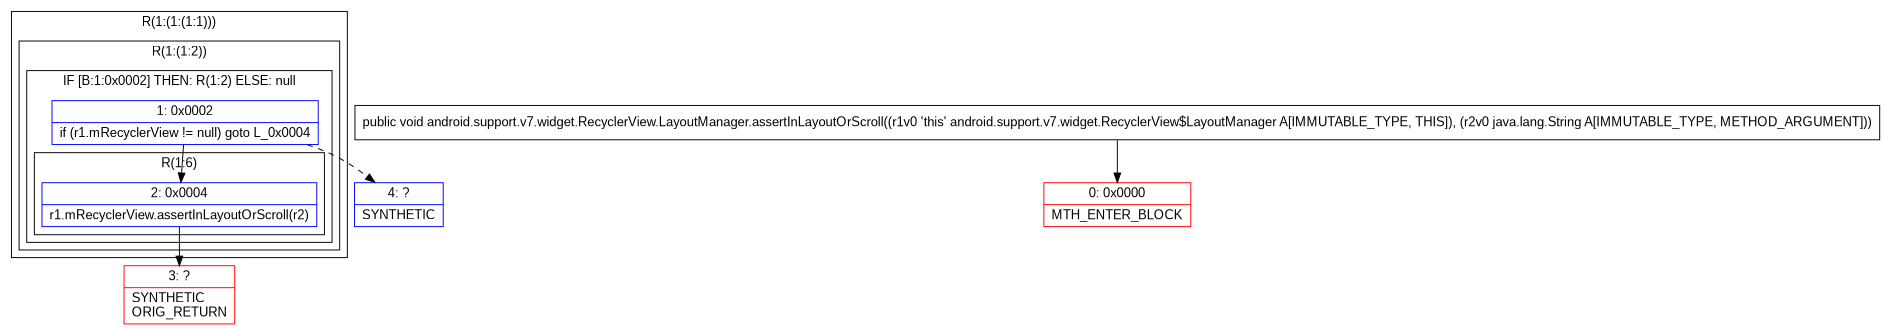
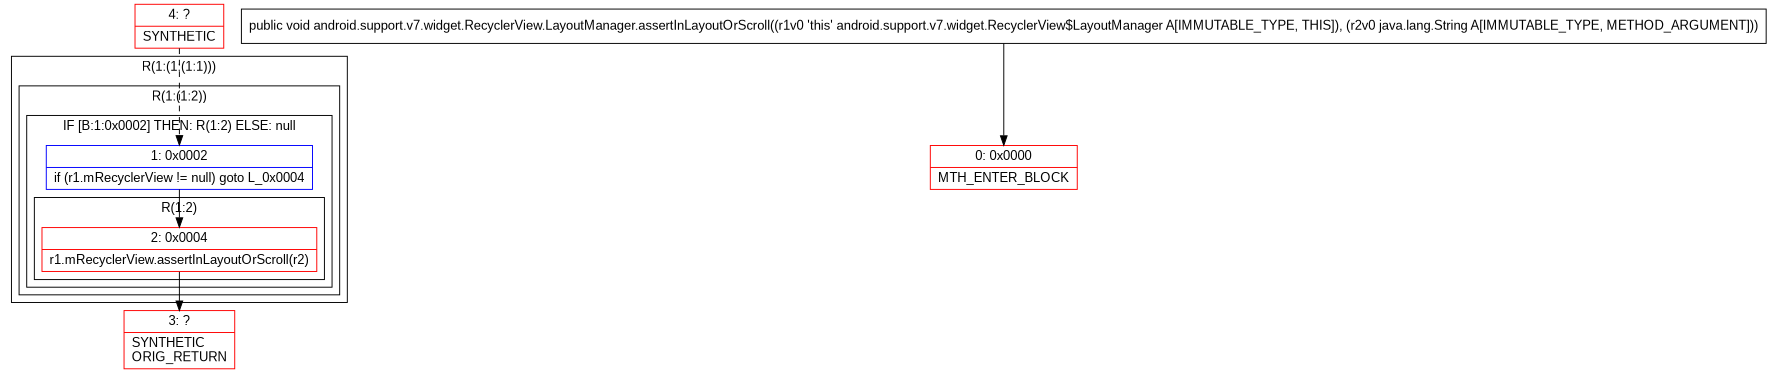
(179, 164) -> (179, 208)
(353, 167) -> (179, 92)
(179, 205) -> (179, 250)
(399, 205) -> (179, 26)
